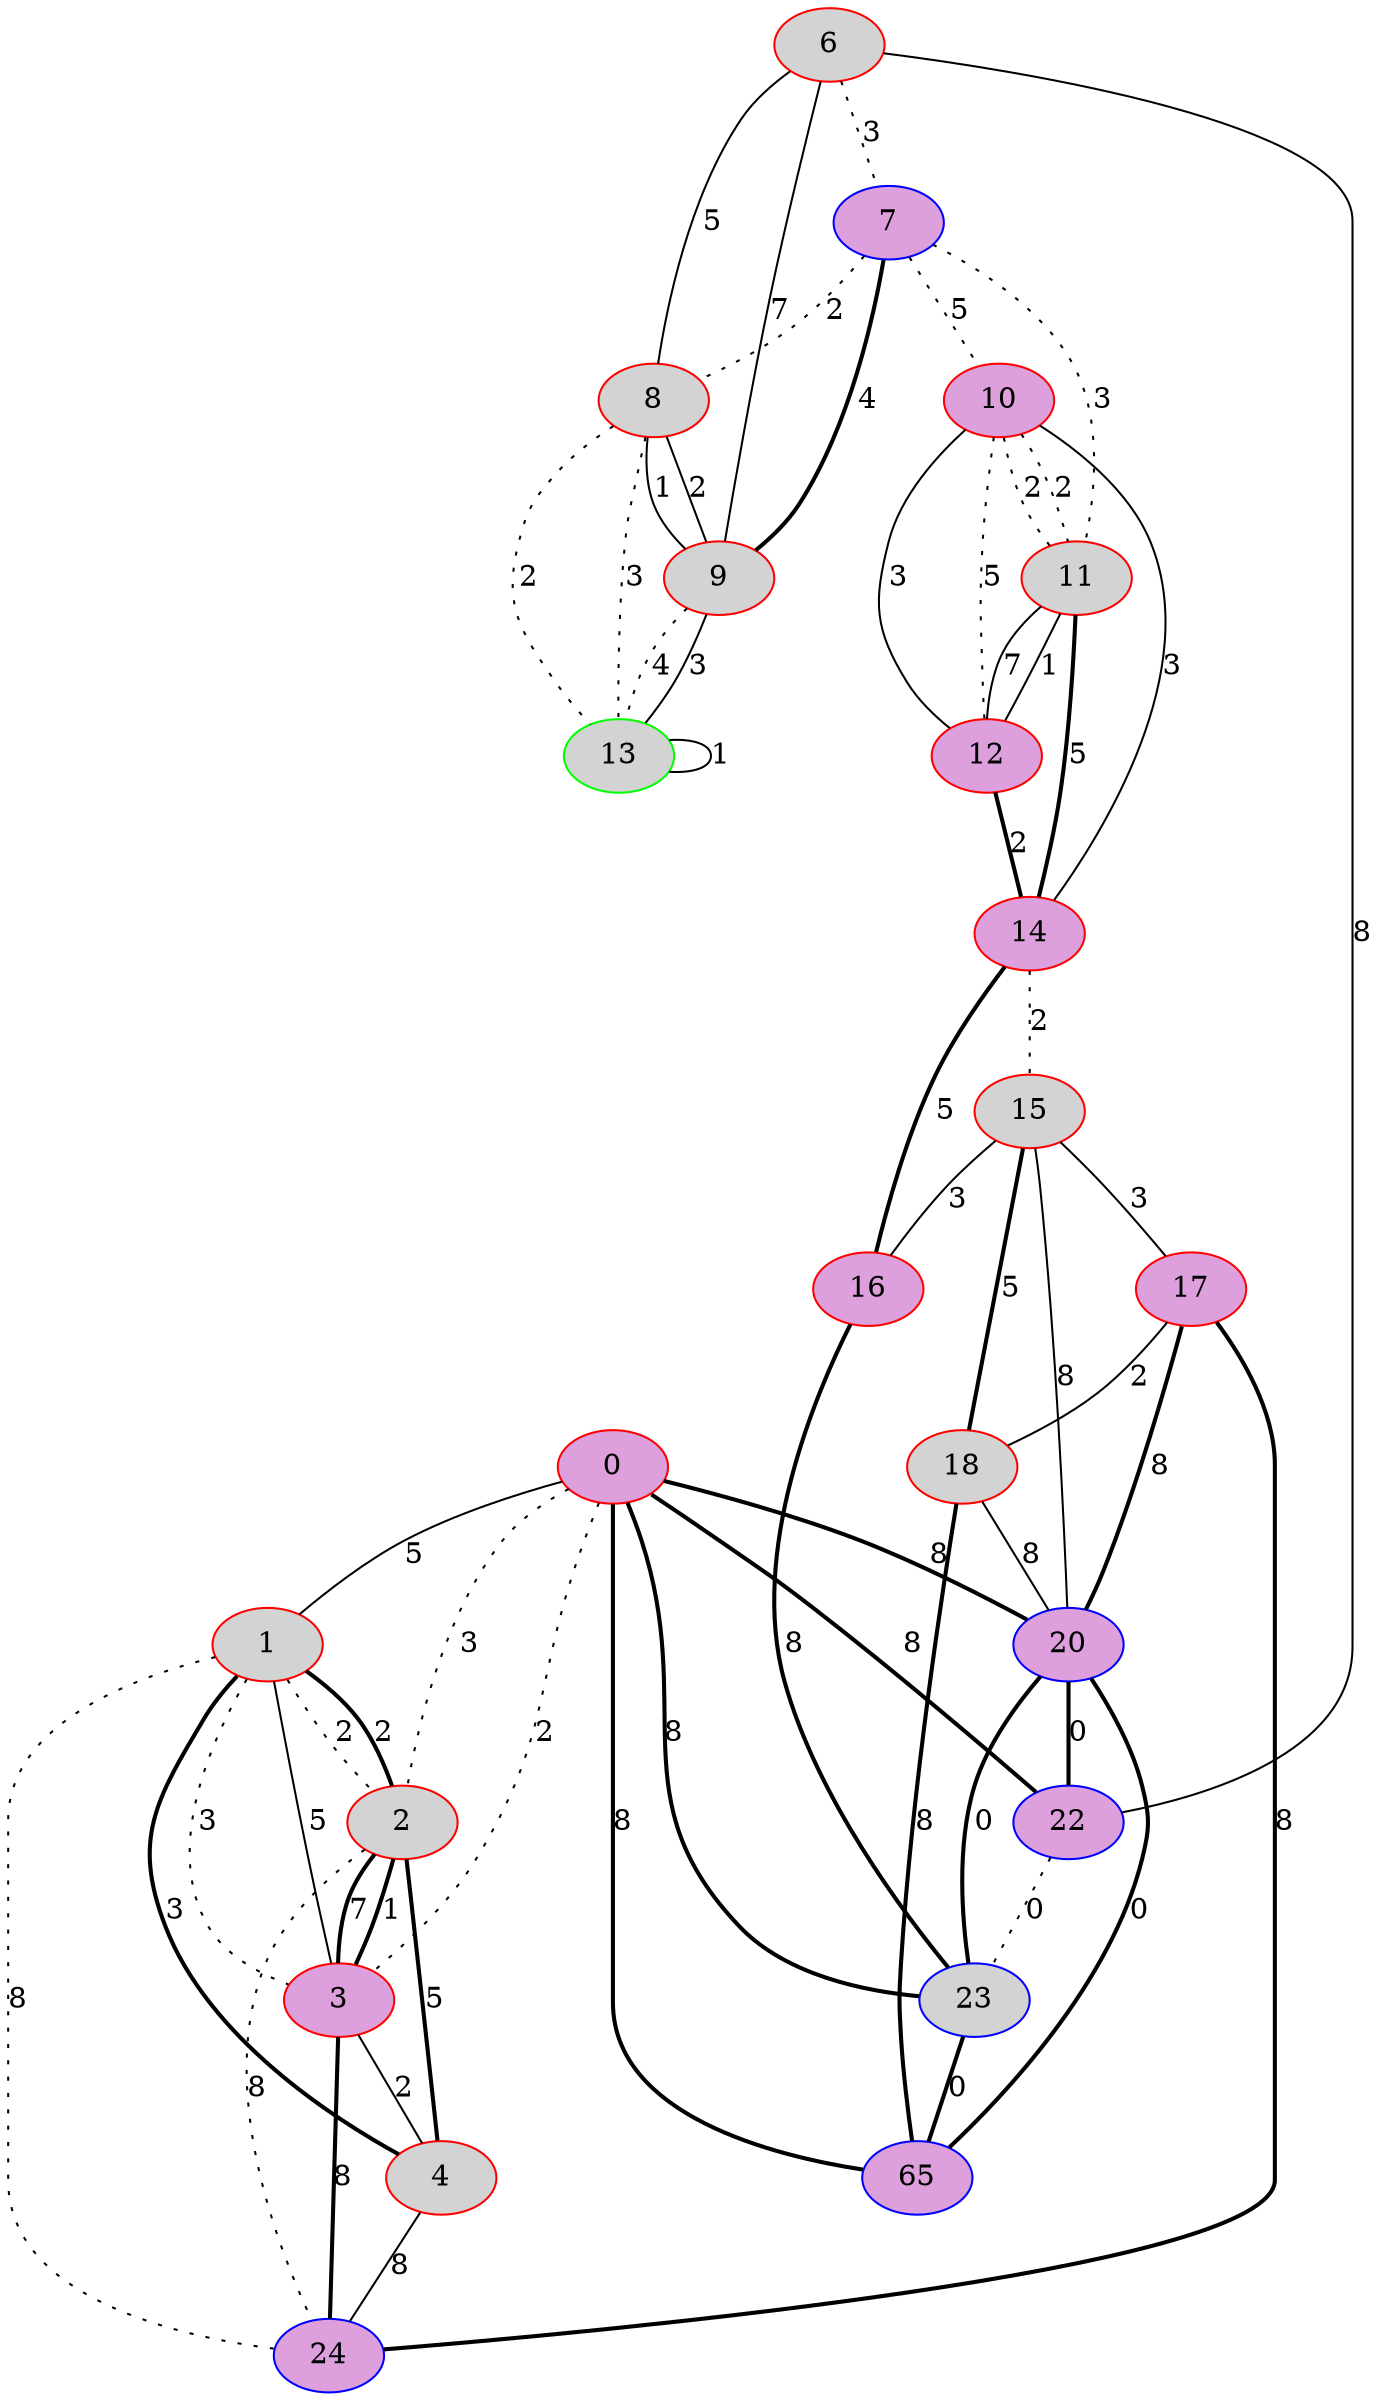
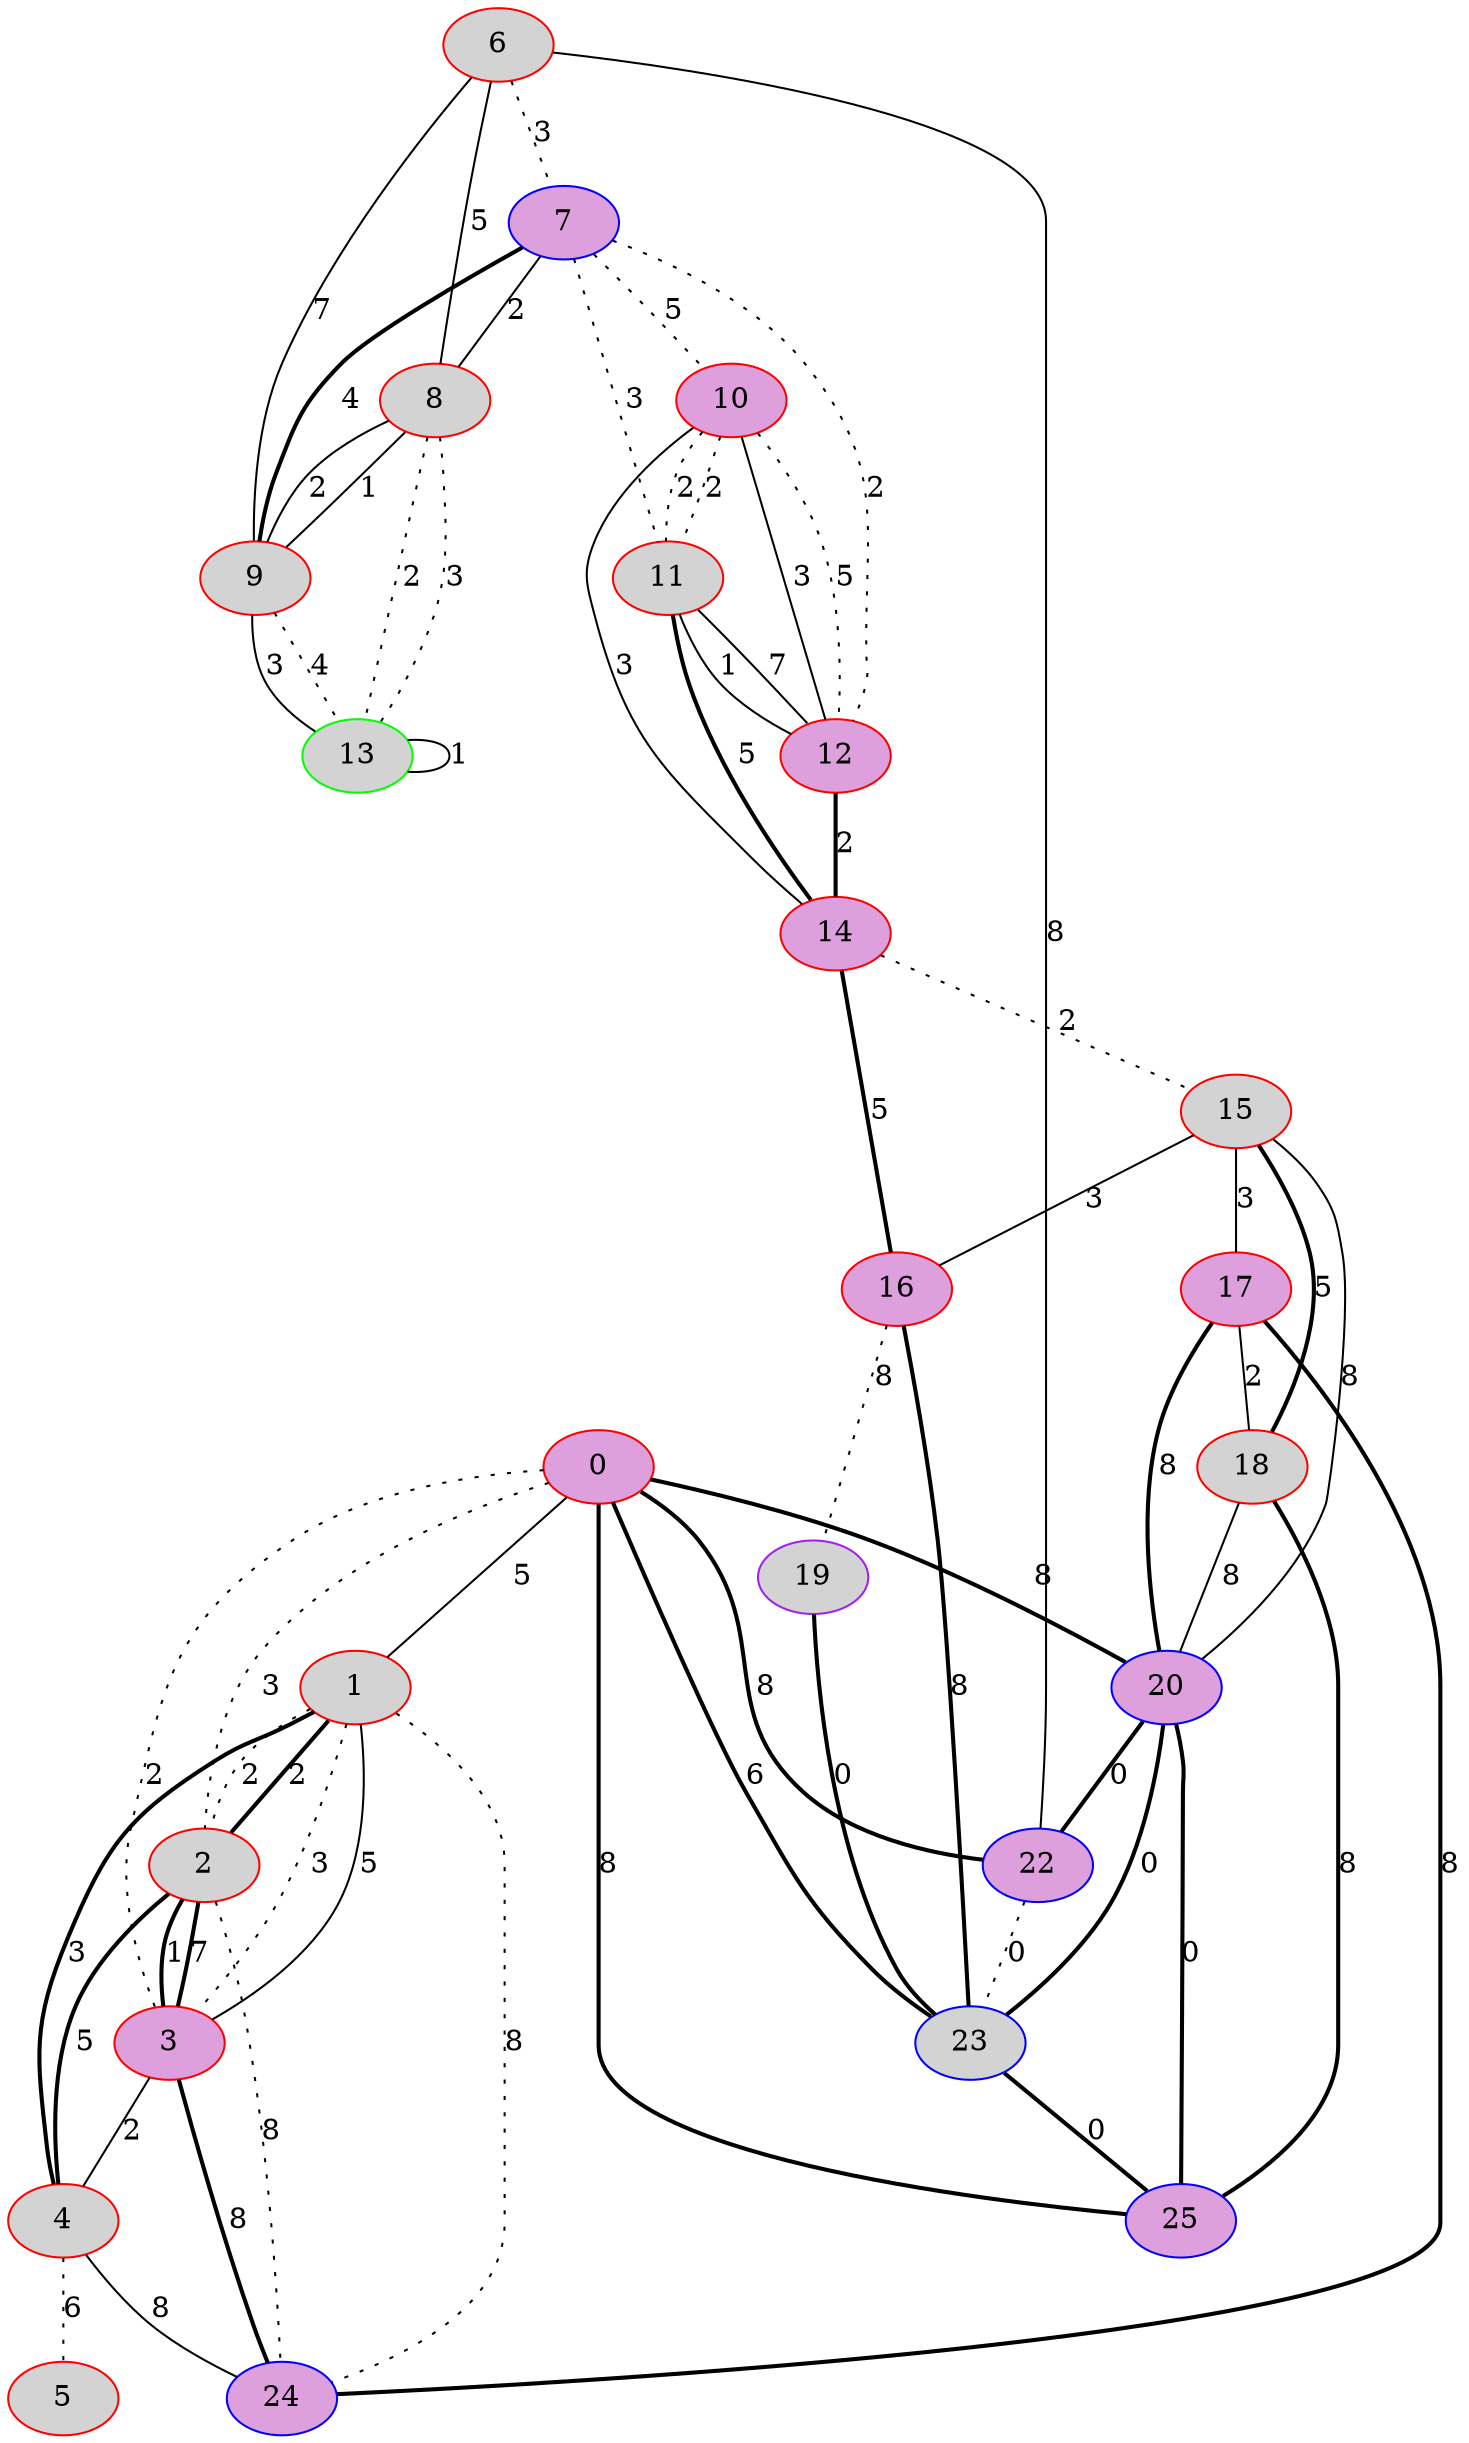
(790, 329) -> (499, 312)
none -> (844, 424)
none -> (813, 1577)
(674, 1734) -> (756, 1776)
(917, 2178) -> (1181, 2221)
none -> (63, 2399)
